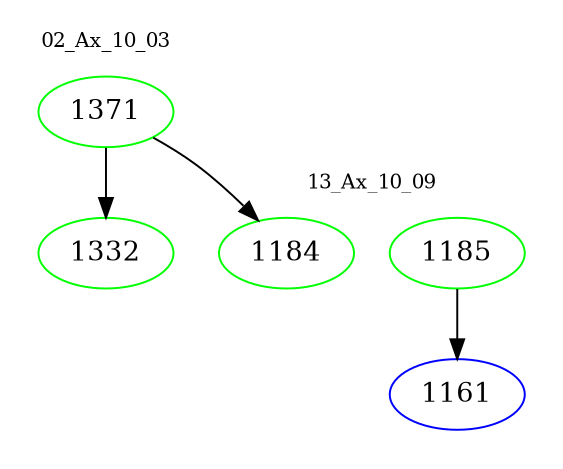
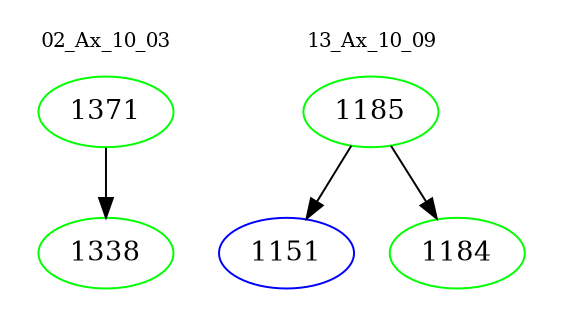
(216, 181) -> (408, 174)
(106, 253) -> (106, 253)
(457, 394) -> (287, 253)
